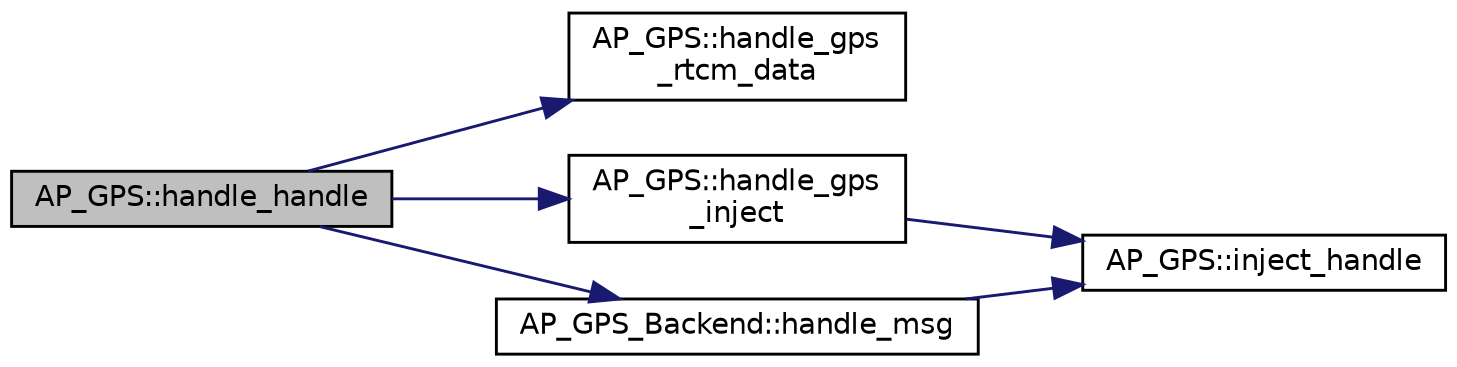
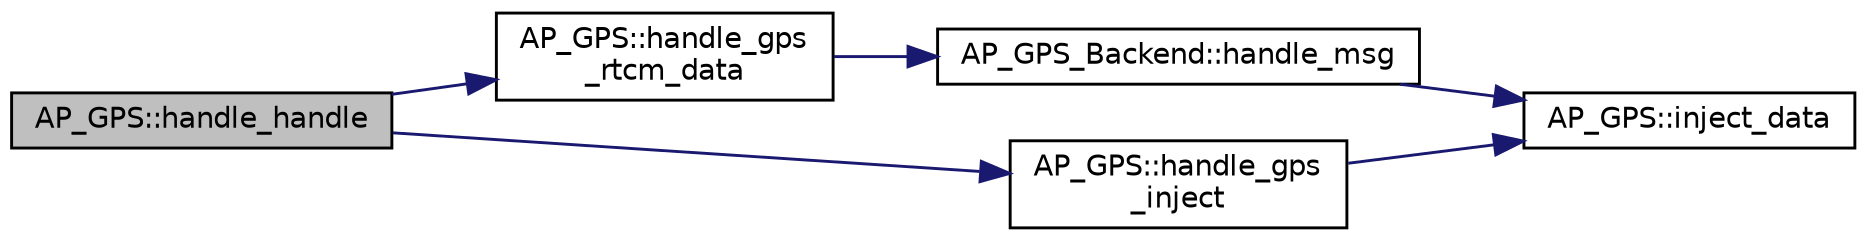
(455, 259) -> (871, 57)
(1264, 263) -> (1689, 120)
